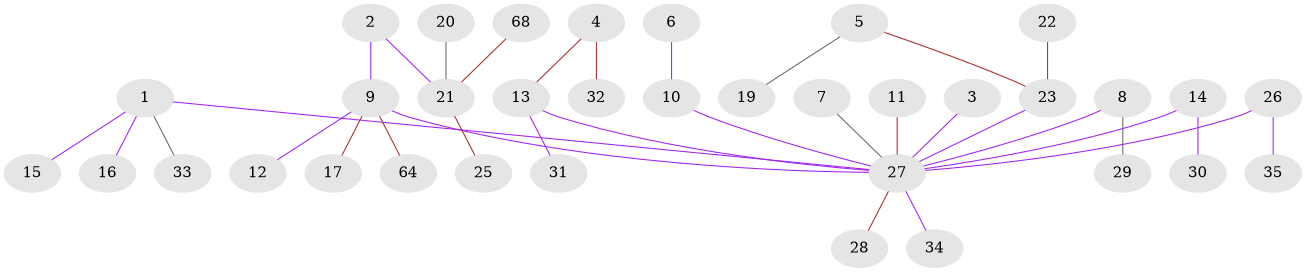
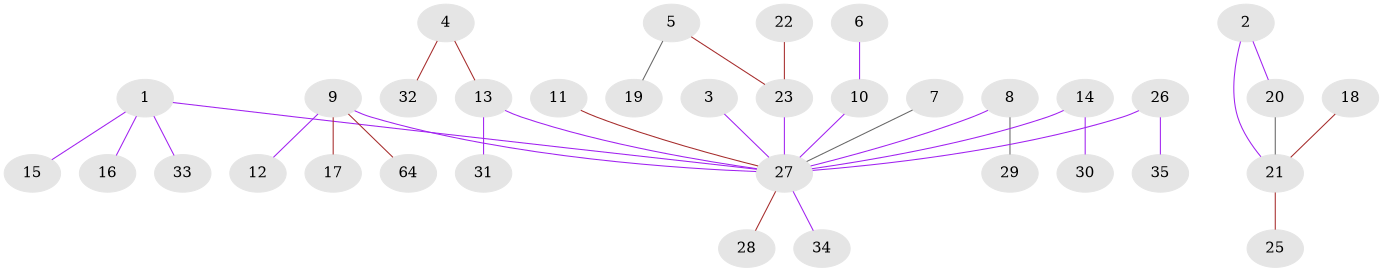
(521, 23) -> (1350, 98)
(371, 61) -> (1261, 61)
(164, 136) -> (164, 136)
